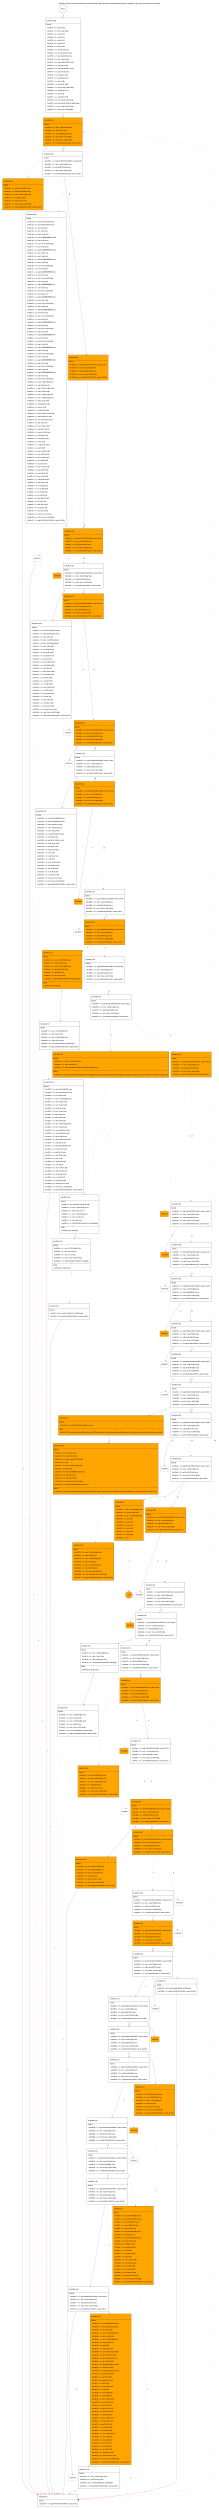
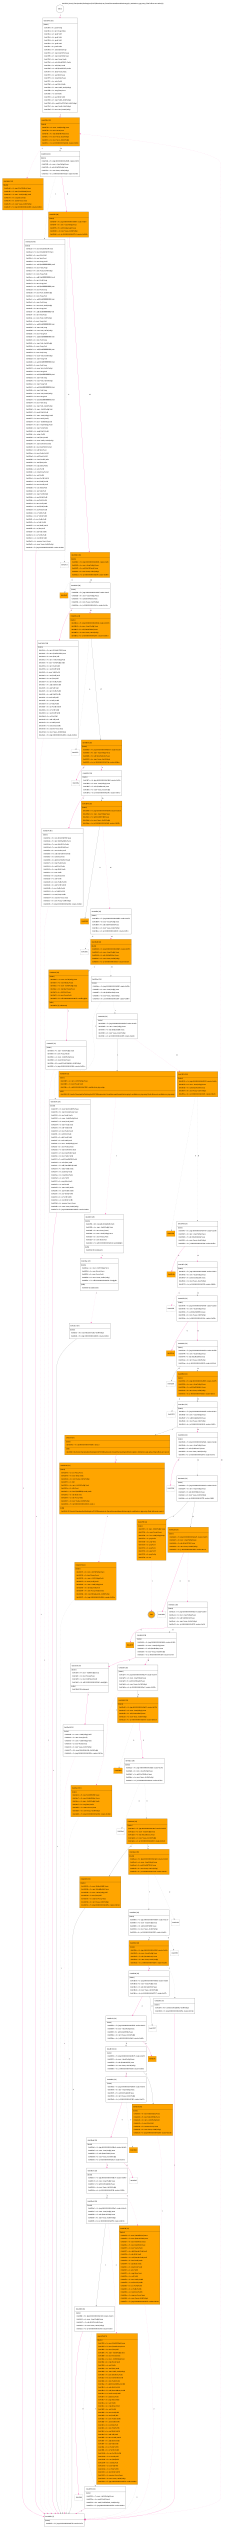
(191, 1364) -> (197, 1384)
(29, 1528) -> (36, 1533)
